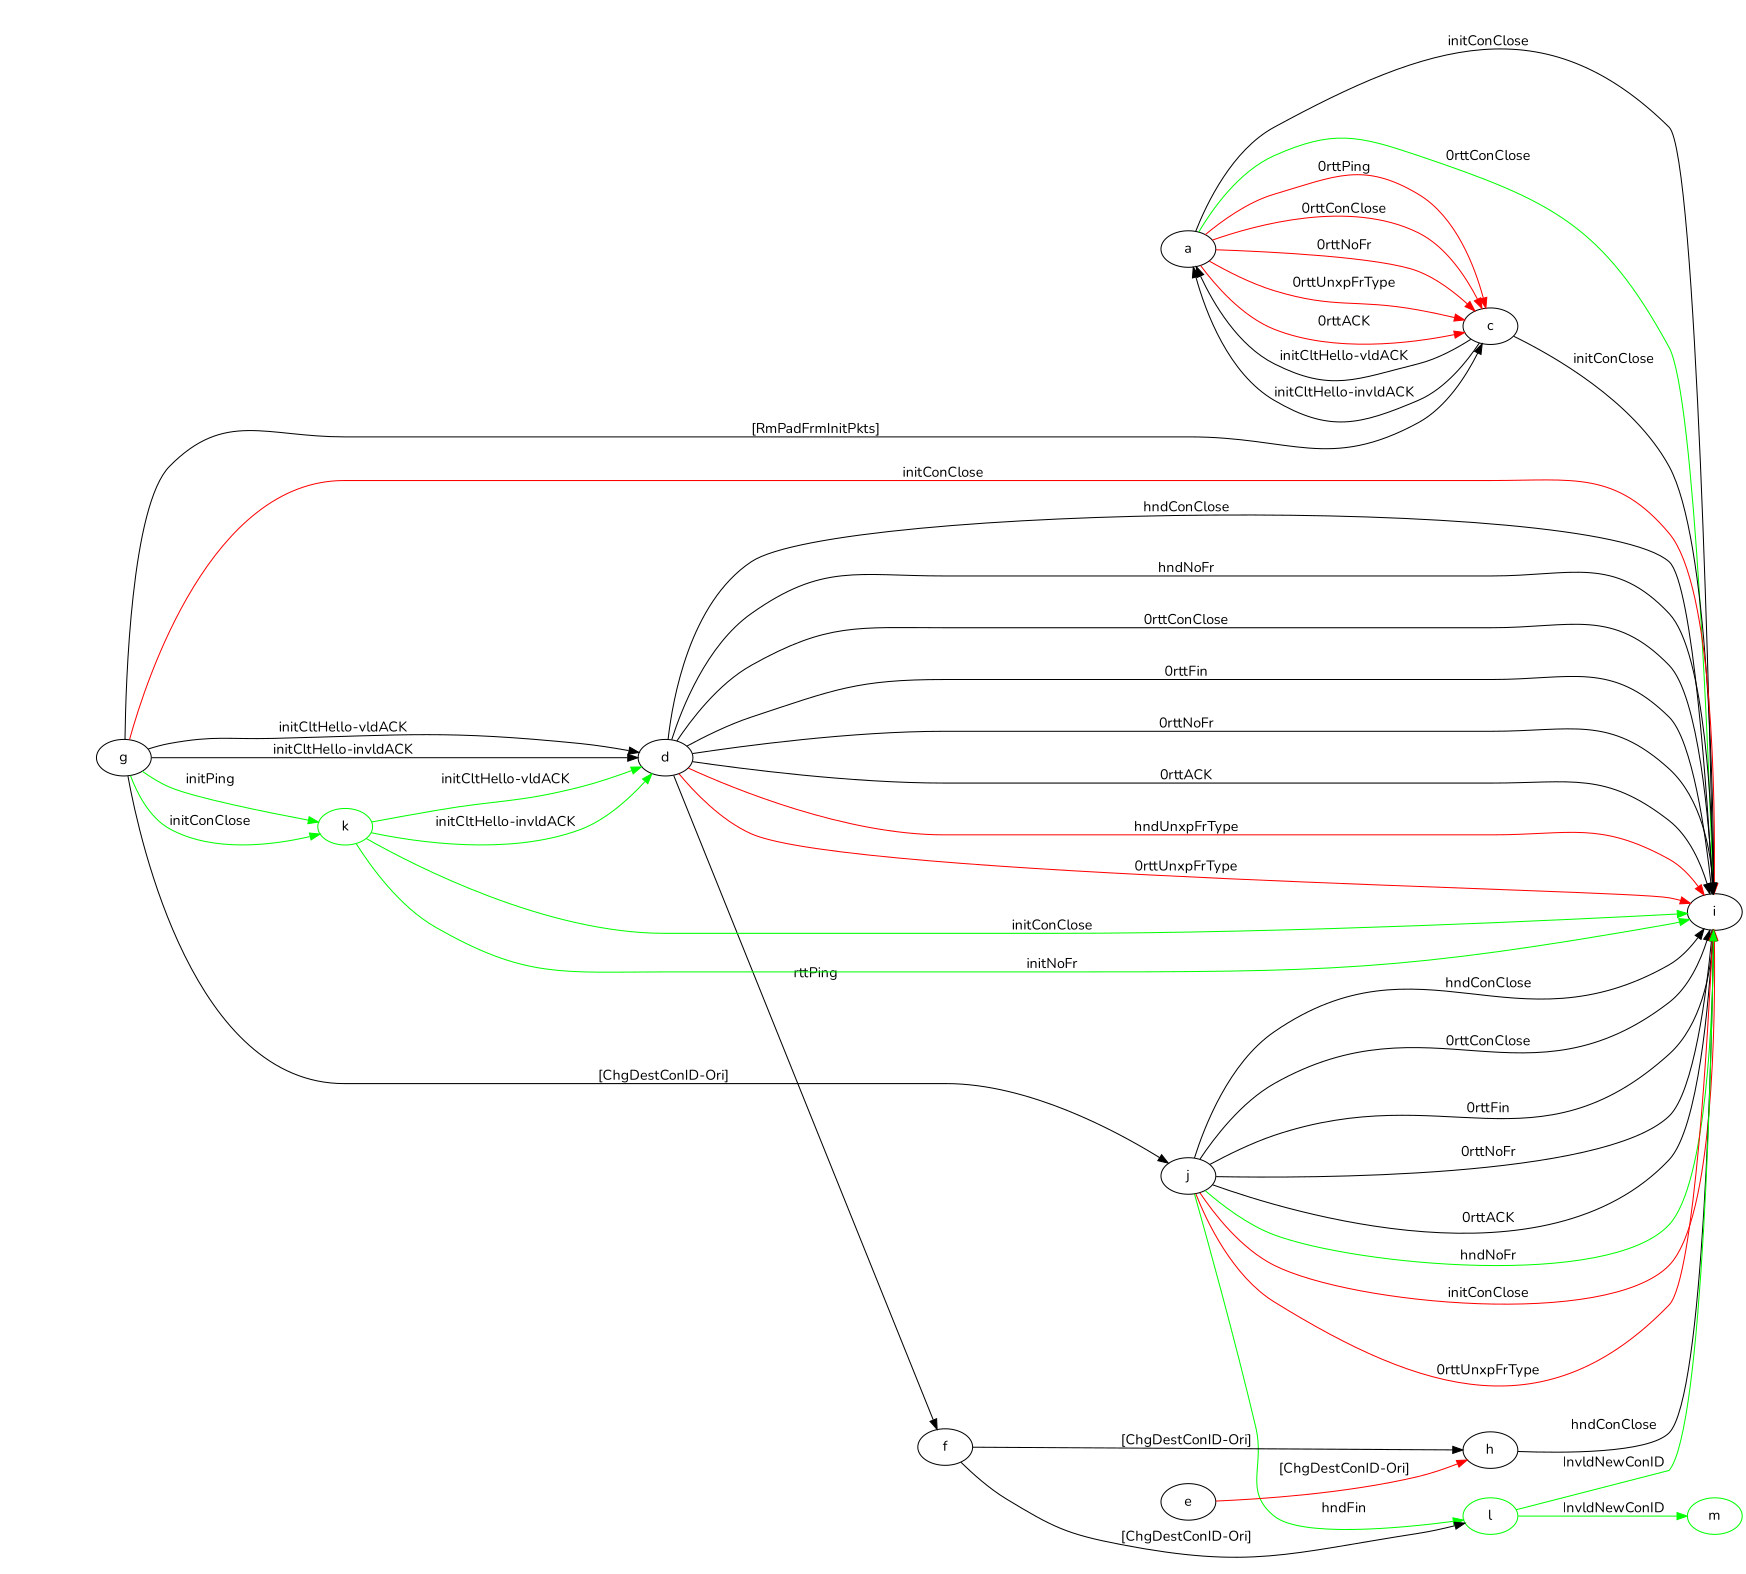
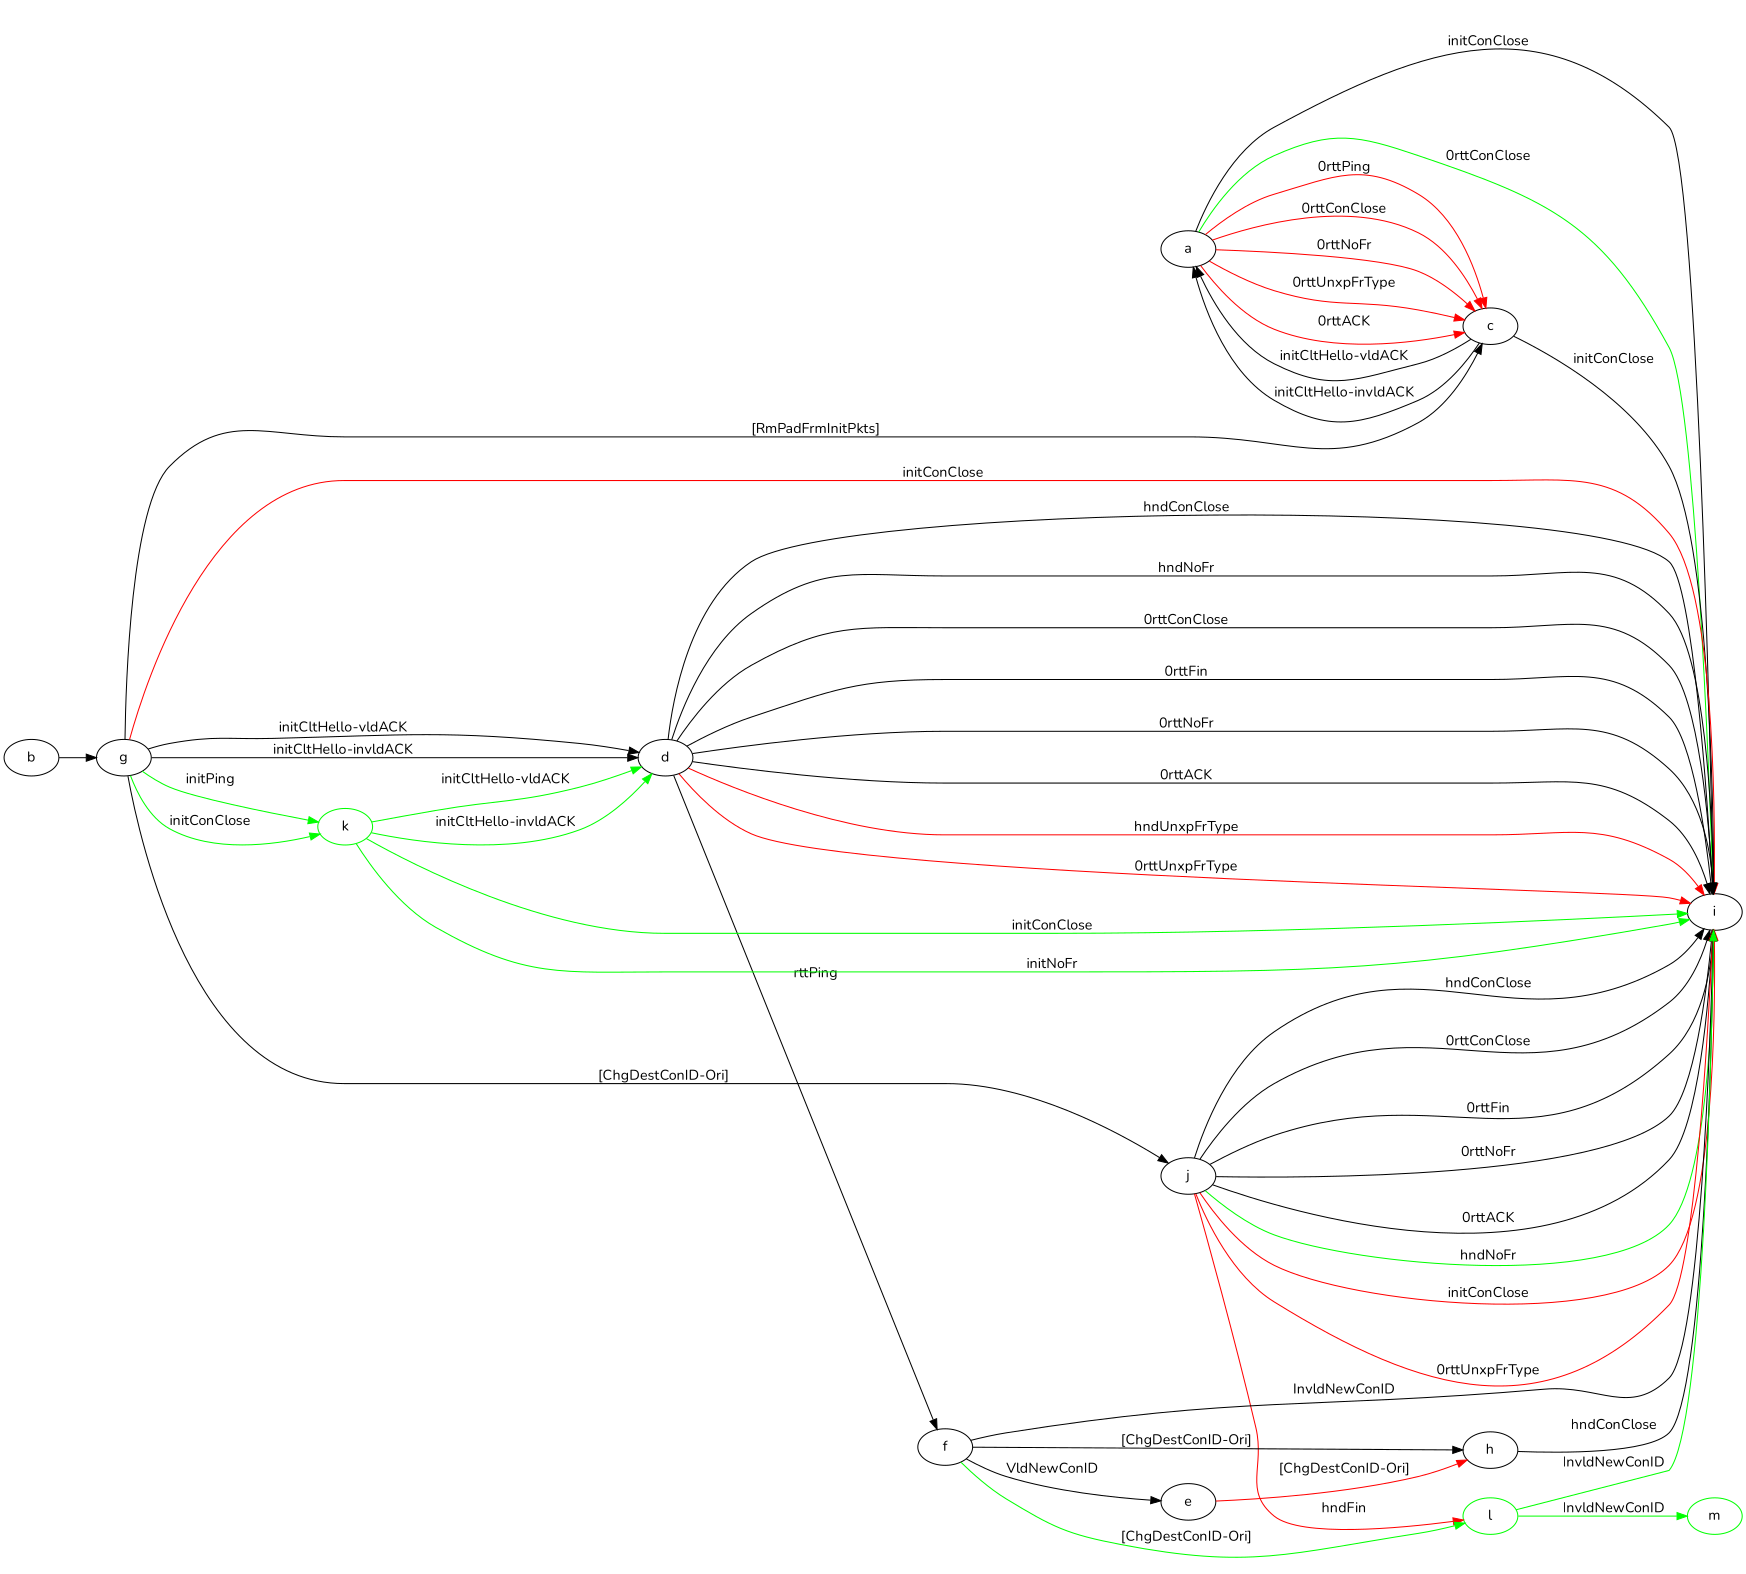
none -> (31, 758)
none -> (1542, 1389)
(1256, 1432) -> (1256, 1432)
none -> (1056, 1488)
(1197, 1555) -> (1197, 1555)
